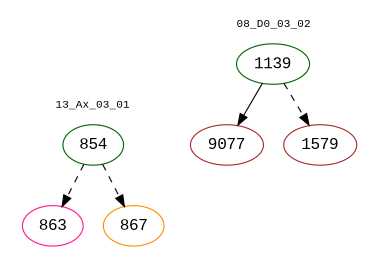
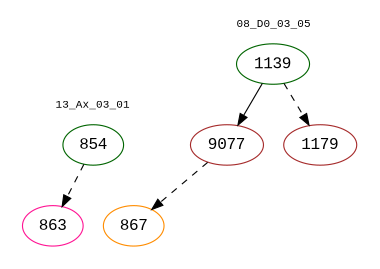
(274, 24) -> (274, 24)
(320, 145) -> (320, 145)
(111, 180) -> (184, 182)
